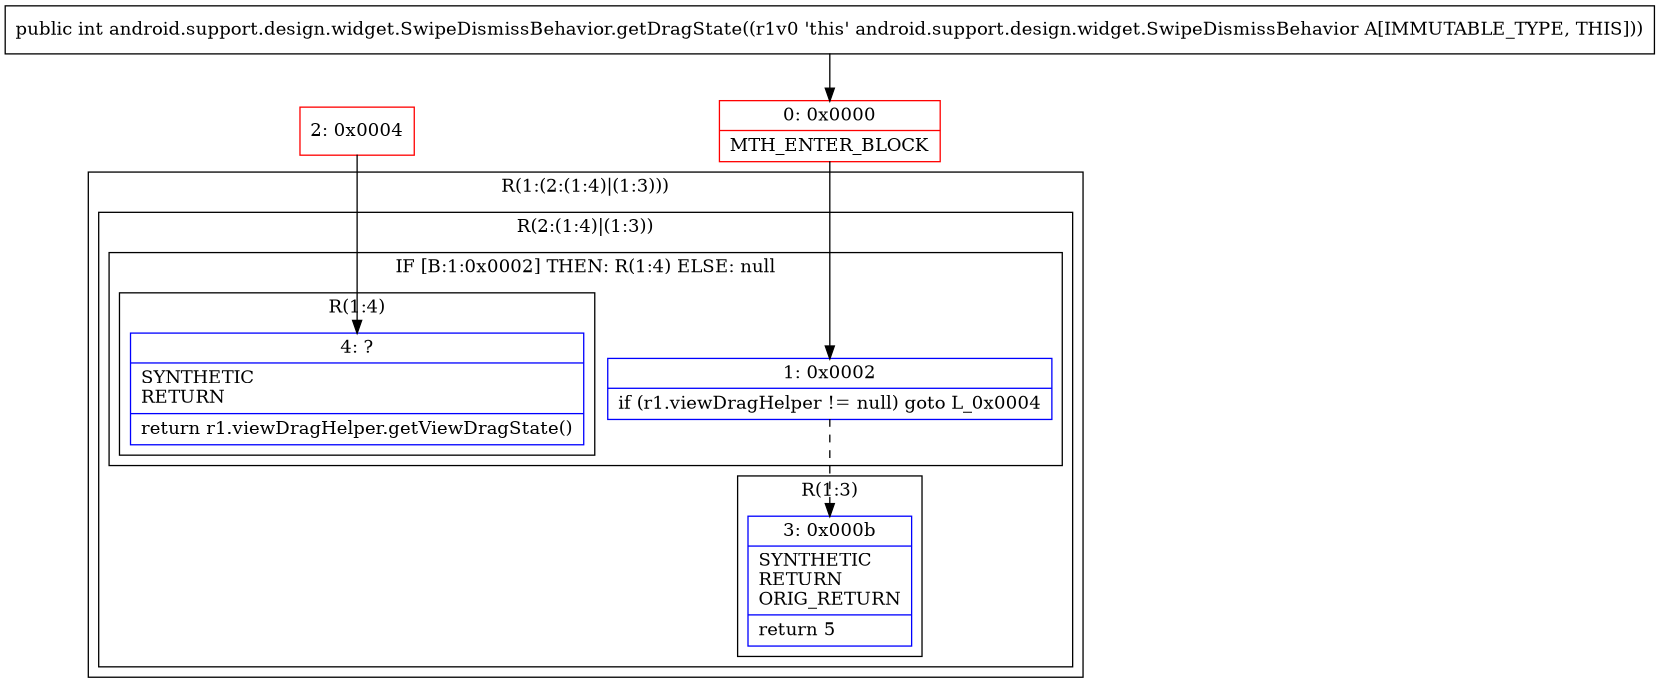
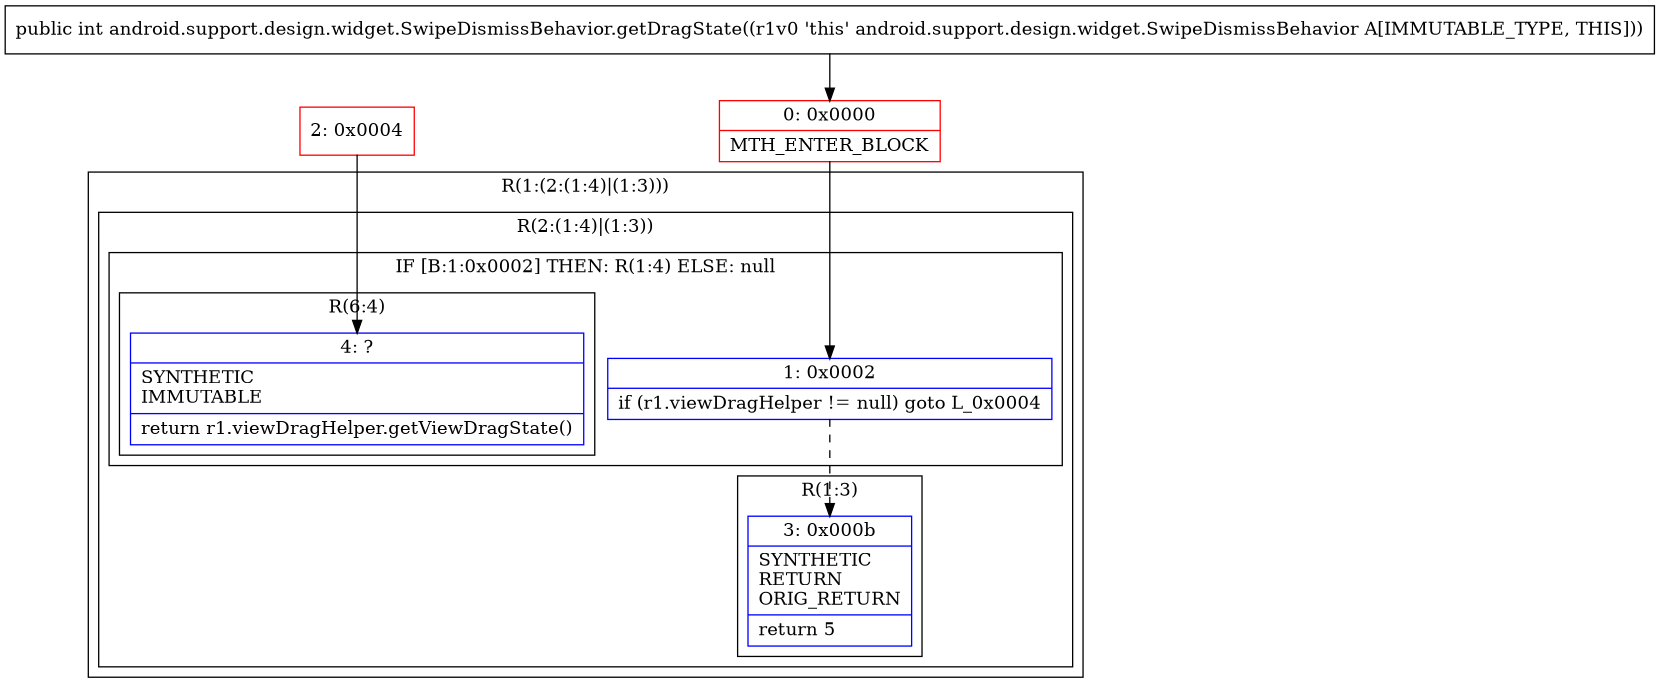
(357, 308) -> (357, 308)
(183, 397) -> (202, 397)
